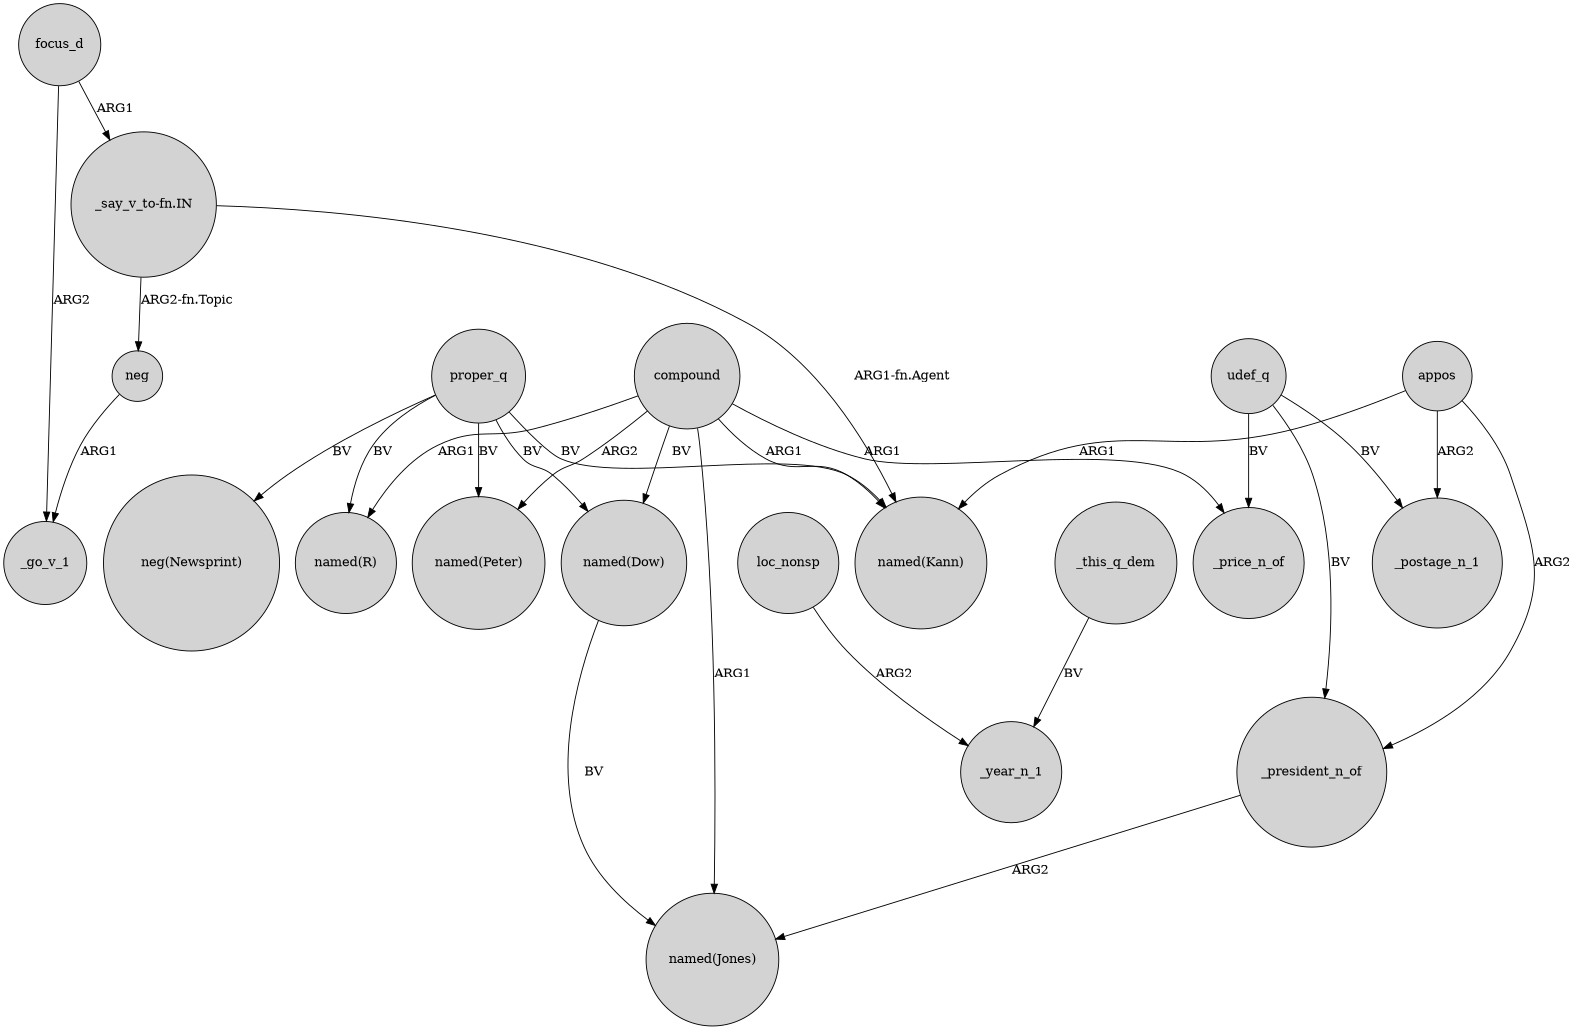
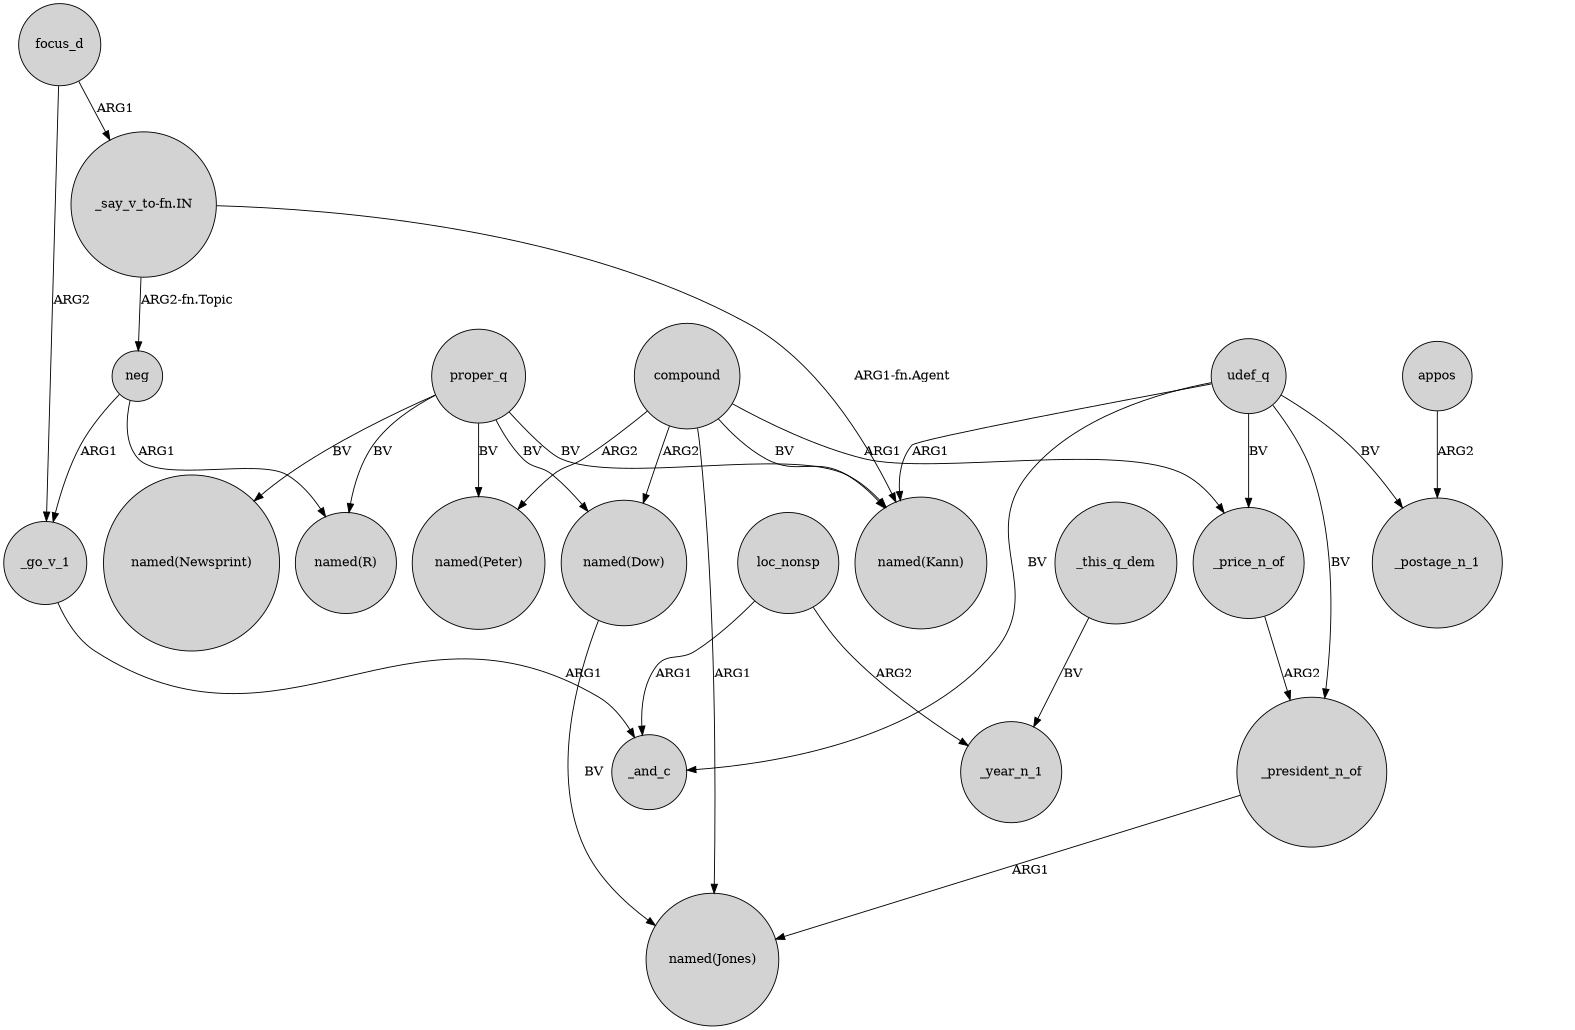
(493, 434) -> (206, 470)
(1181, 441) -> (1037, 417)
(681, 452) -> (681, 452)
(784, 452) -> (784, 452)
(192, 563) -> (192, 563)
(1532, 596) -> (1276, 654)
none -> (649, 772)
(1031, 870) -> (1031, 870)
